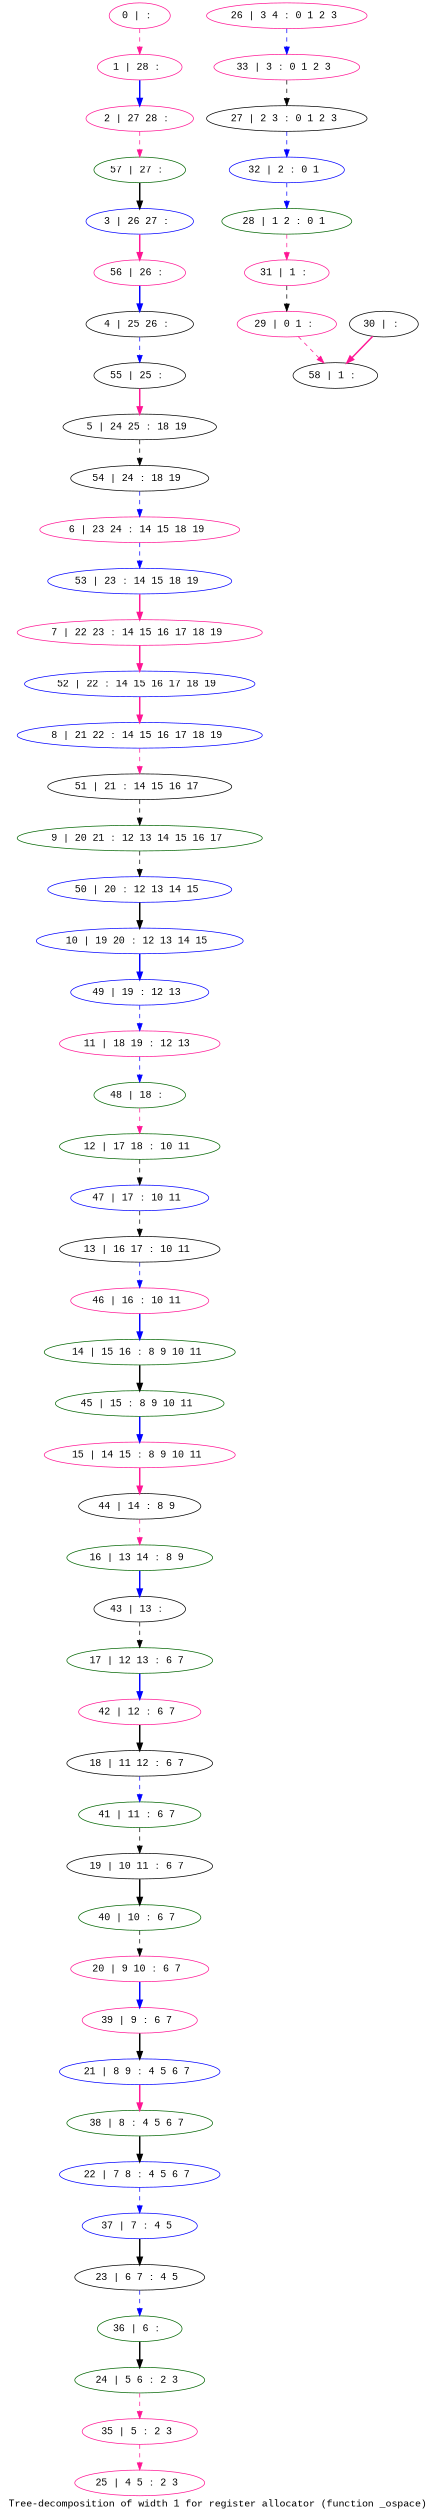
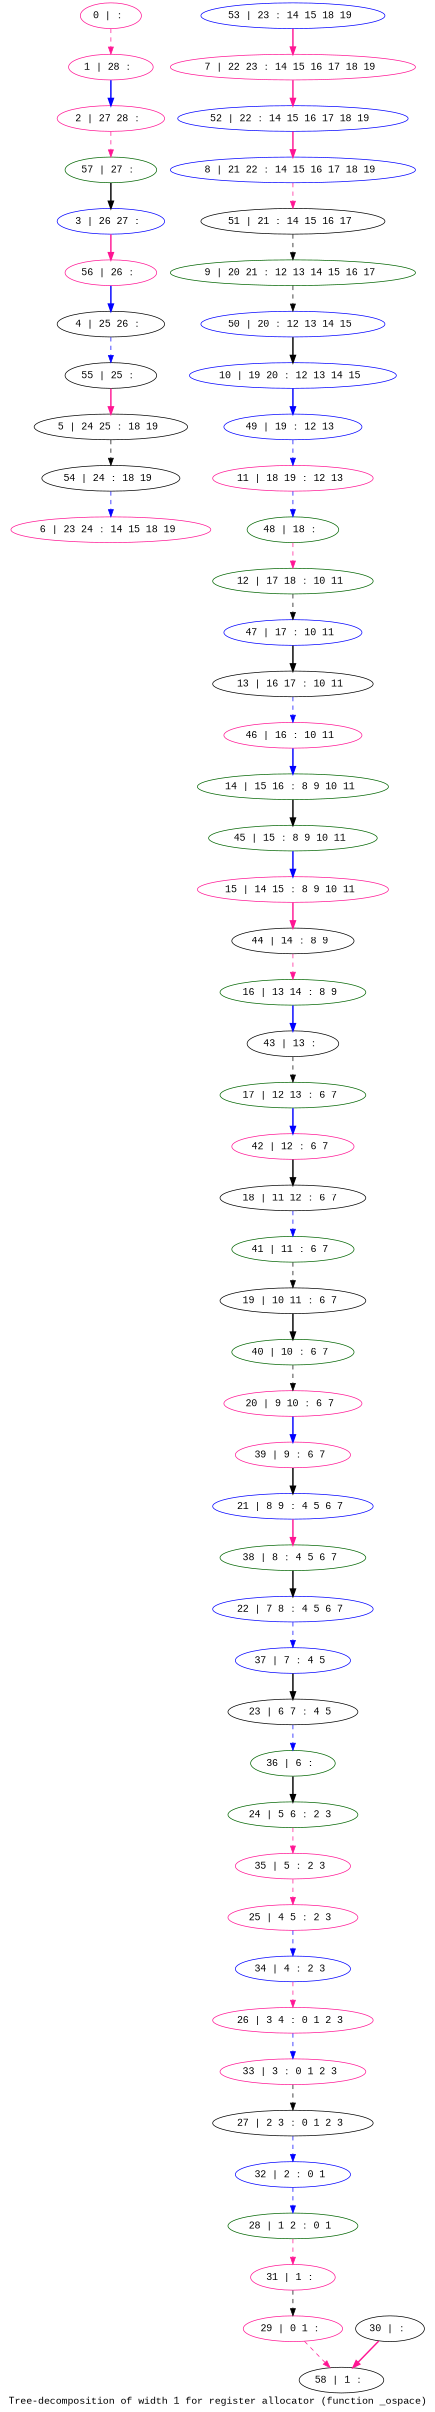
(140, 552) -> none
(140, 1220) -> (293, 655)
none -> (293, 1969)
